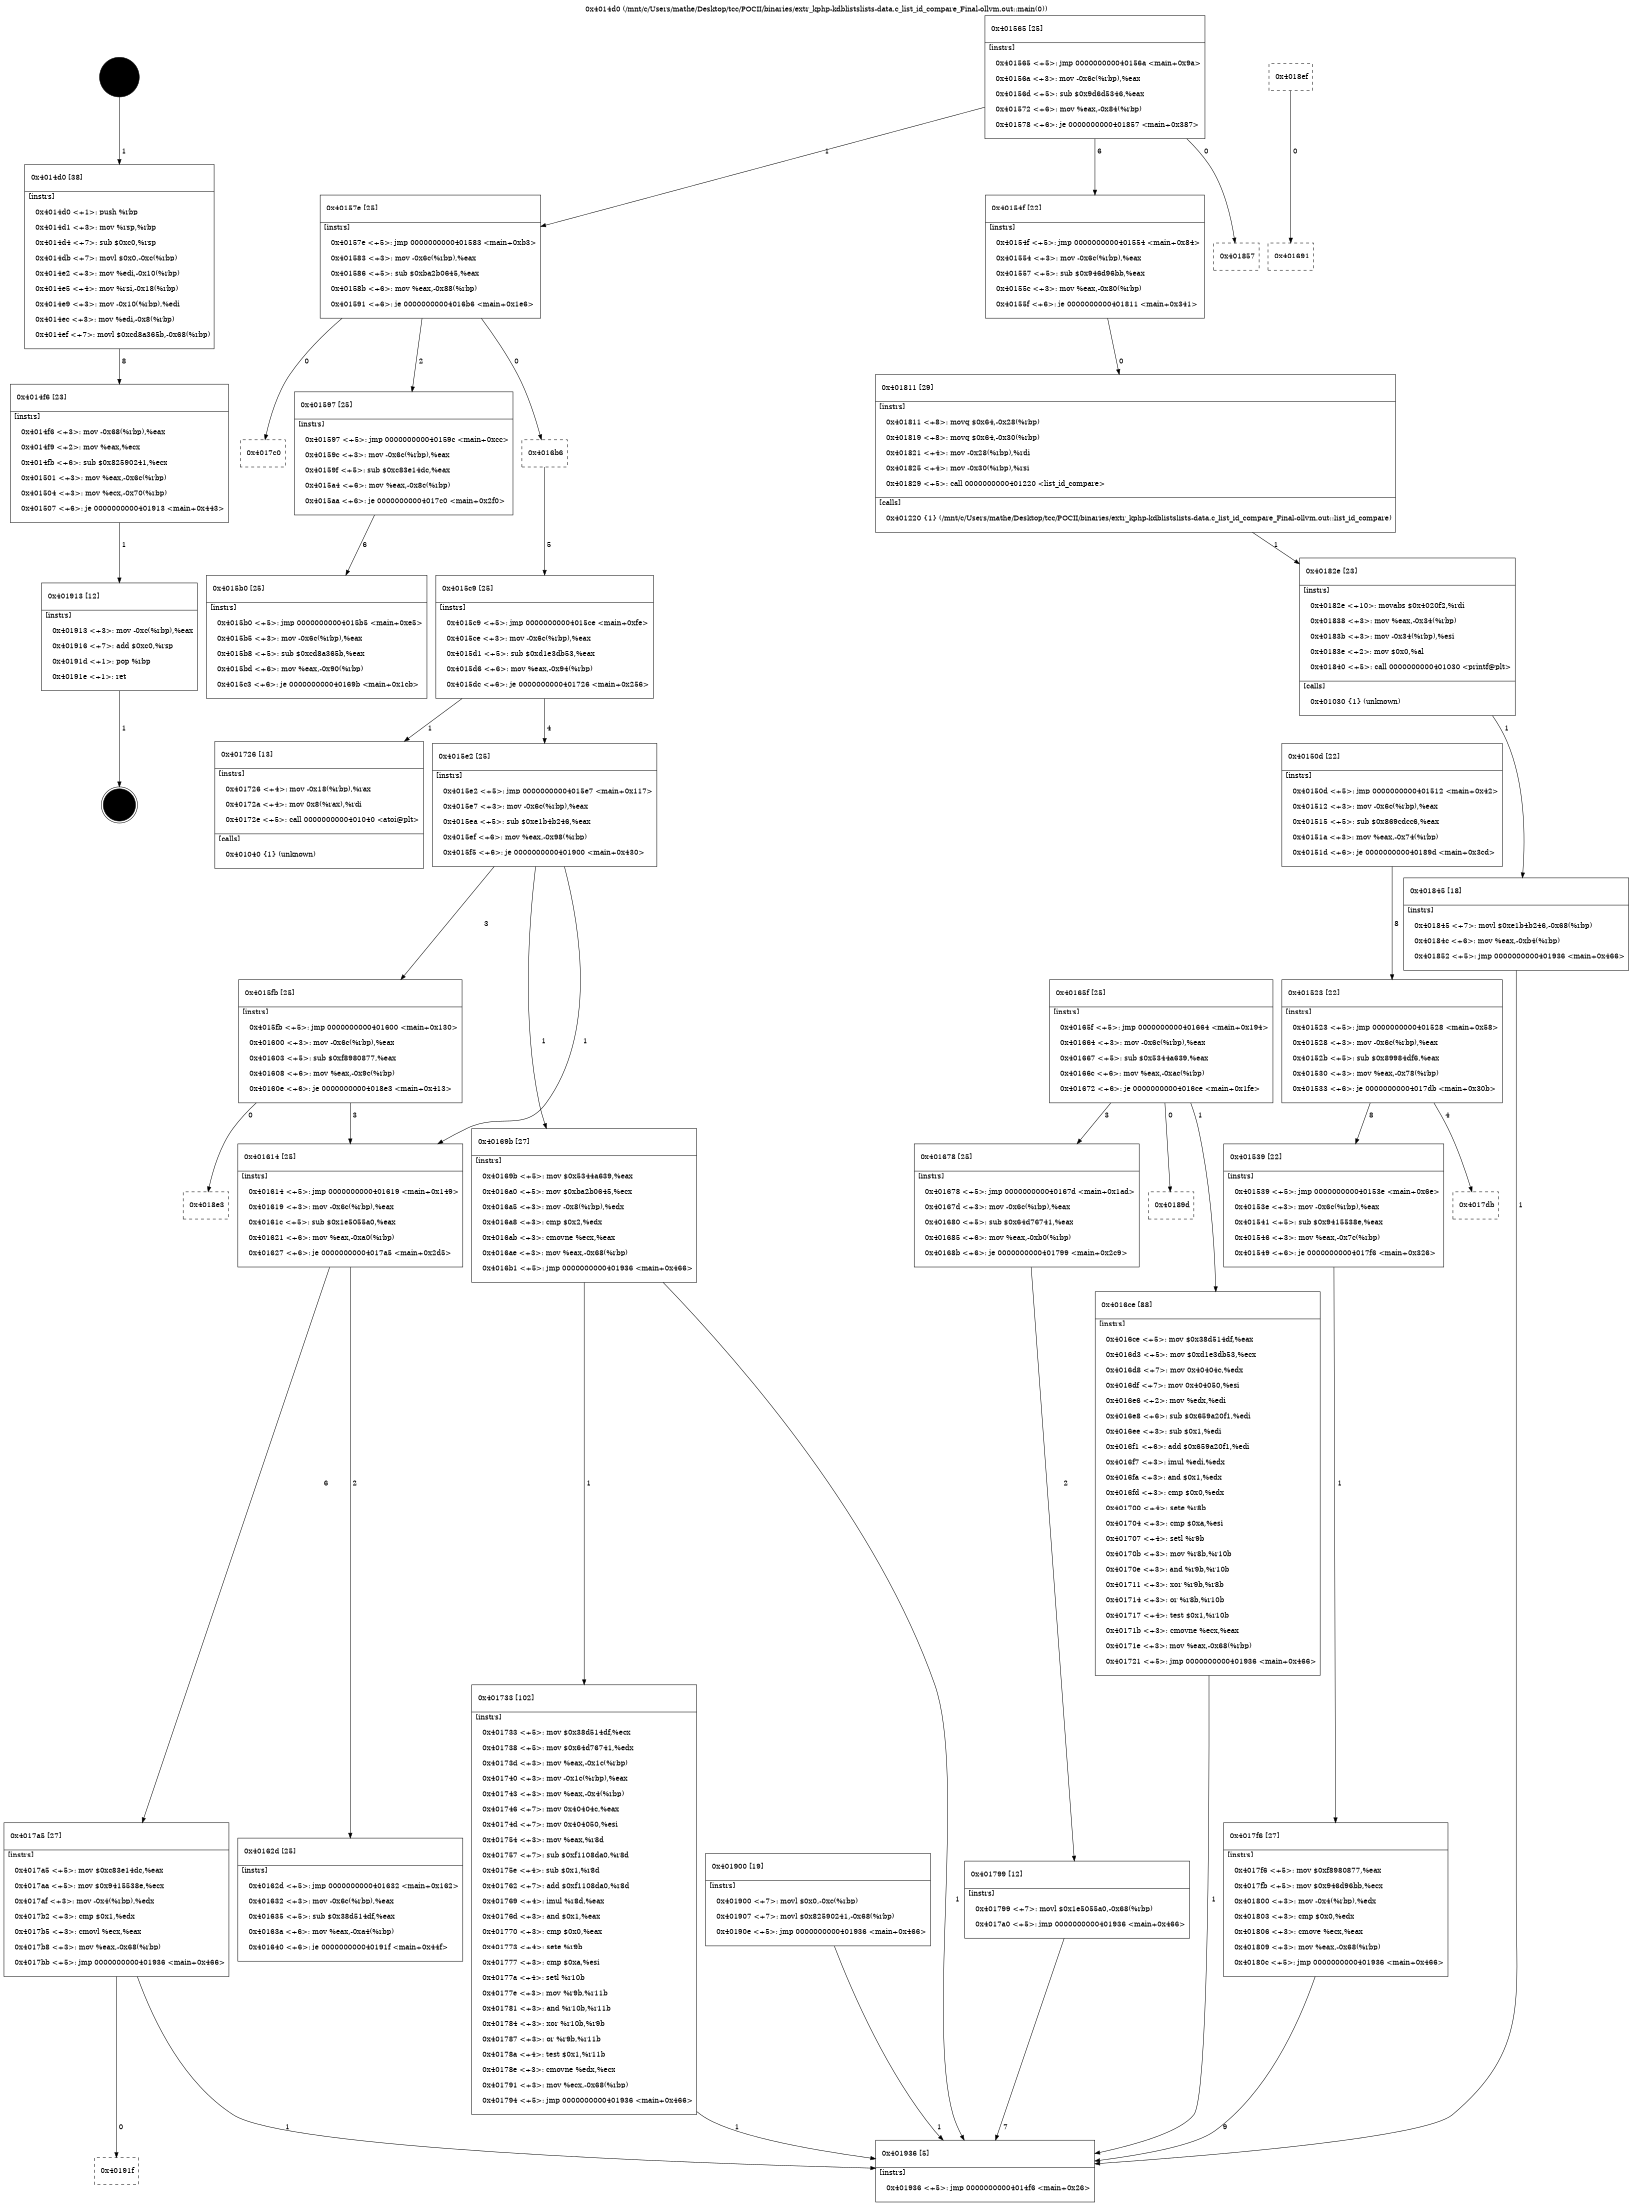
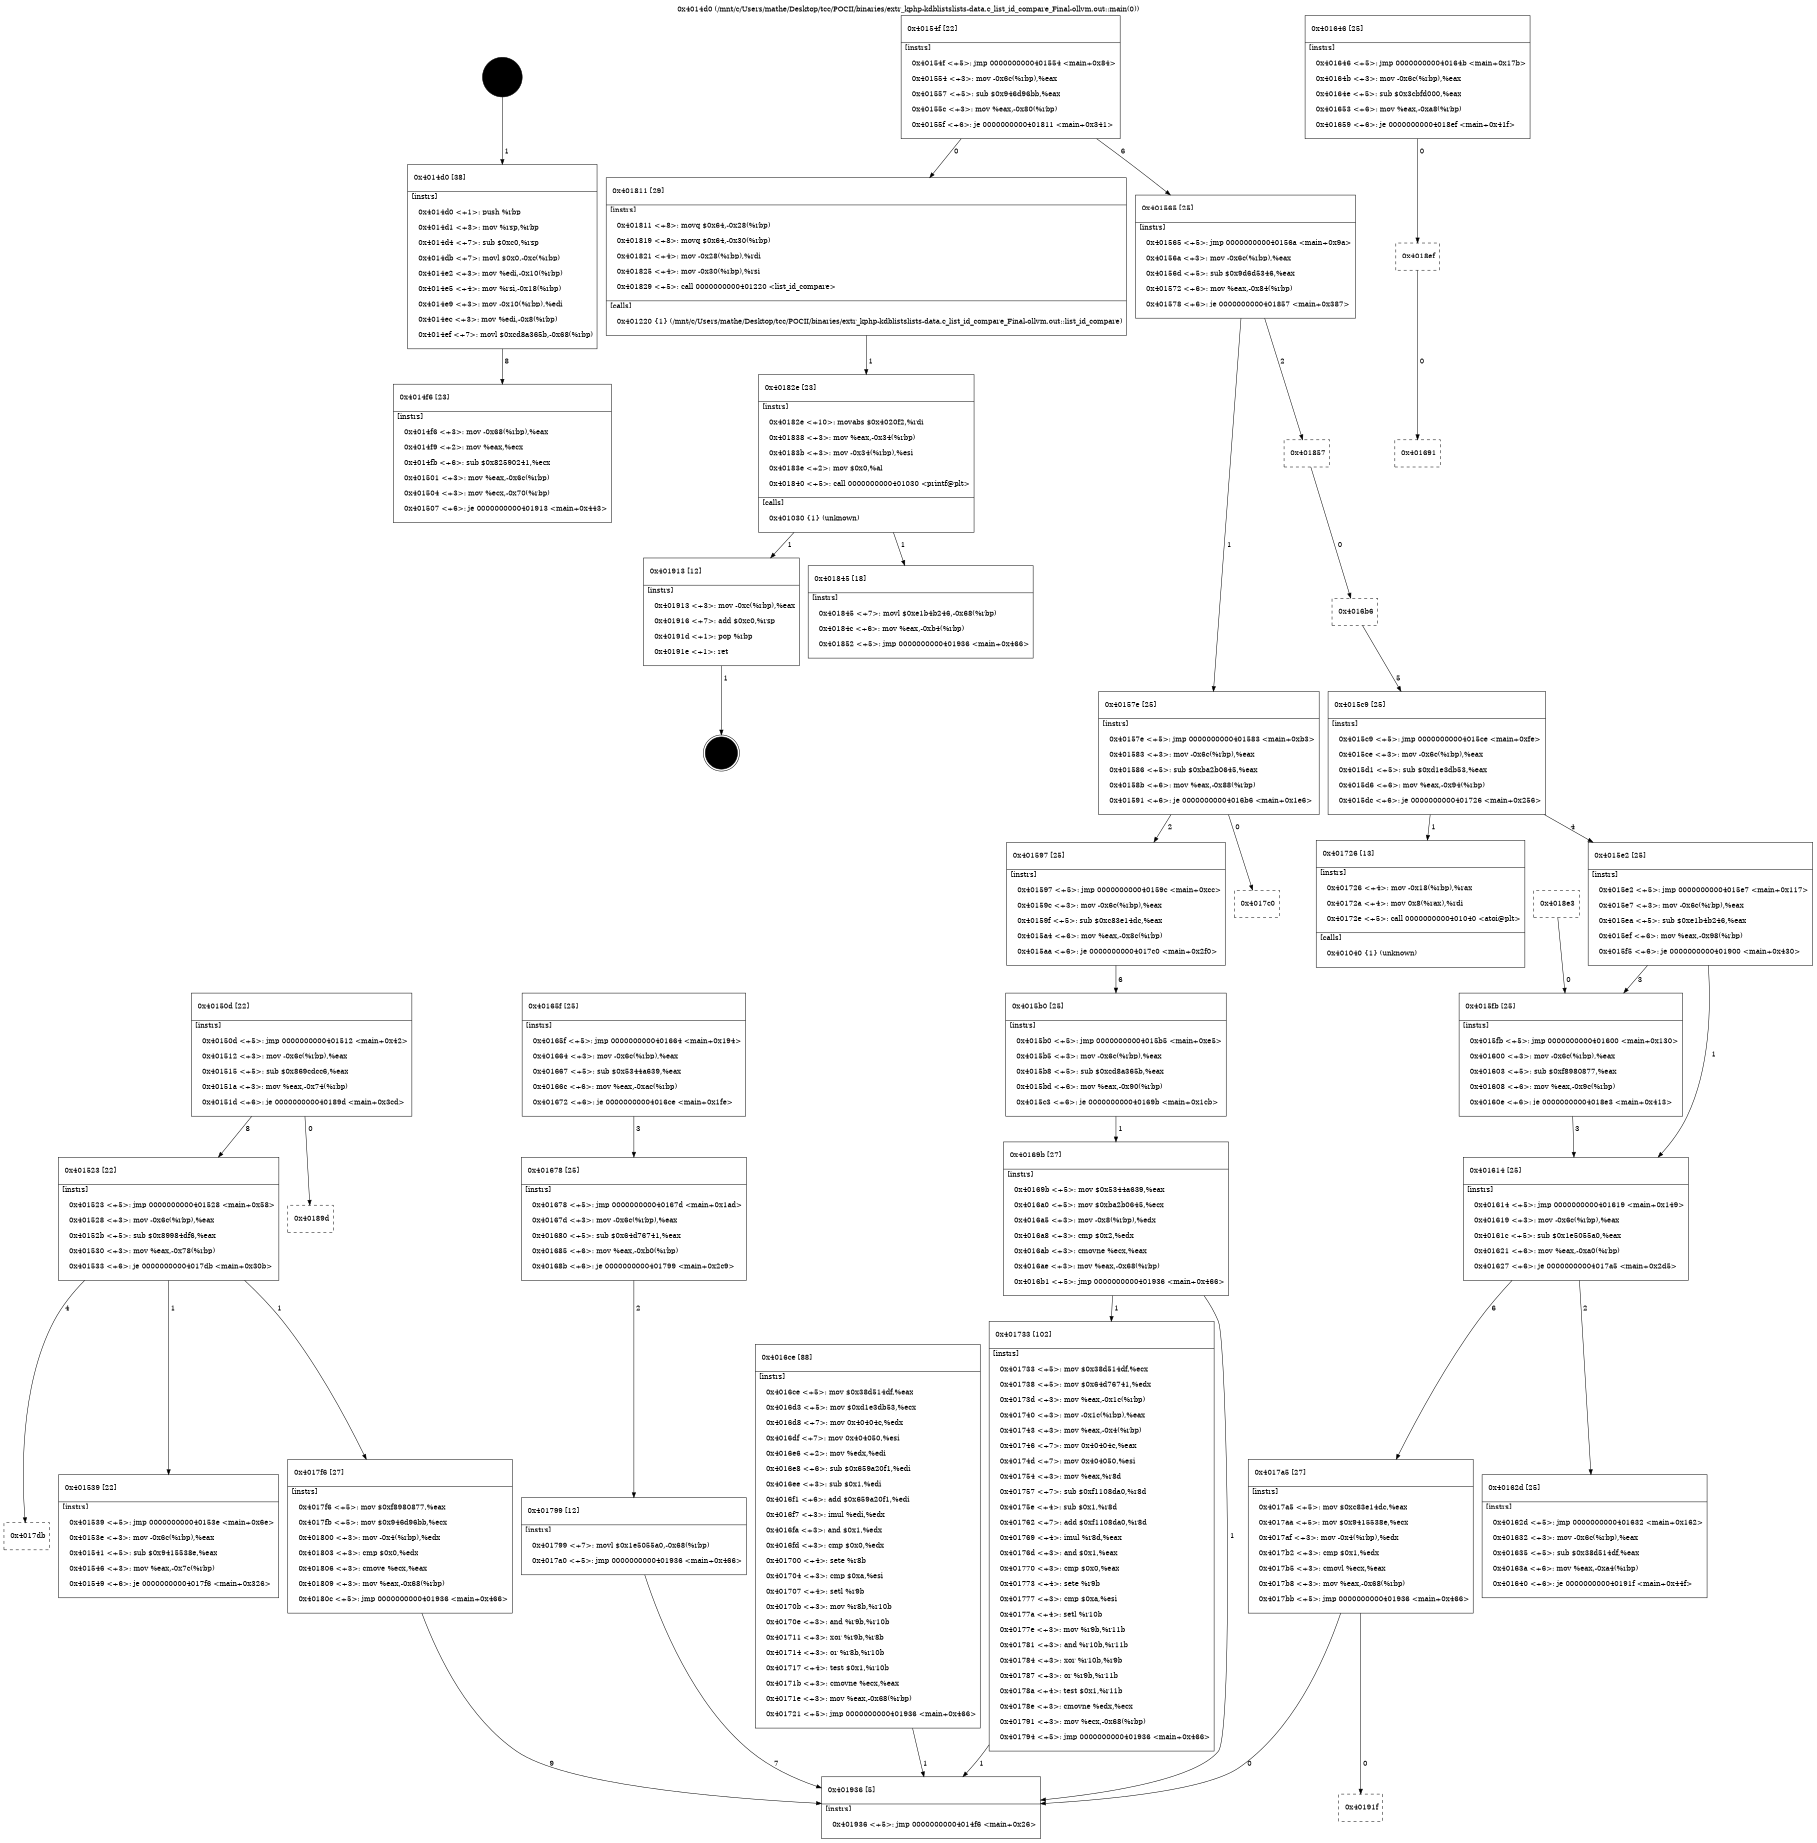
none -> (1418, 77)
(1205, 152) -> (1282, 362)
(1095, 164) -> (1132, 165)
(517, 374) -> (1330, 530)
(119, 550) -> (784, 543)
(529, 996) -> (1116, 1127)
(1370, 1116) -> (172, 1309)
(225, 1141) -> (1561, 953)
(1167, 1145) -> (307, 1158)
(1209, 1194) -> none
(1335, 1542) -> (312, 1362)
(1516, 1731) -> none
(818, 1900) -> none
(287, 2127) -> (1248, 1764)
